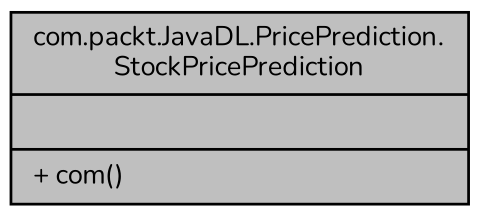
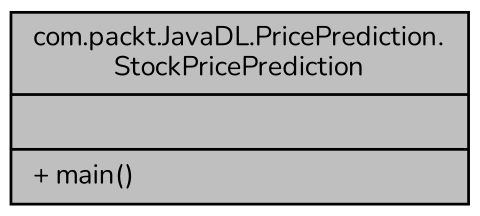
(79, 175) -> (84, 175)
